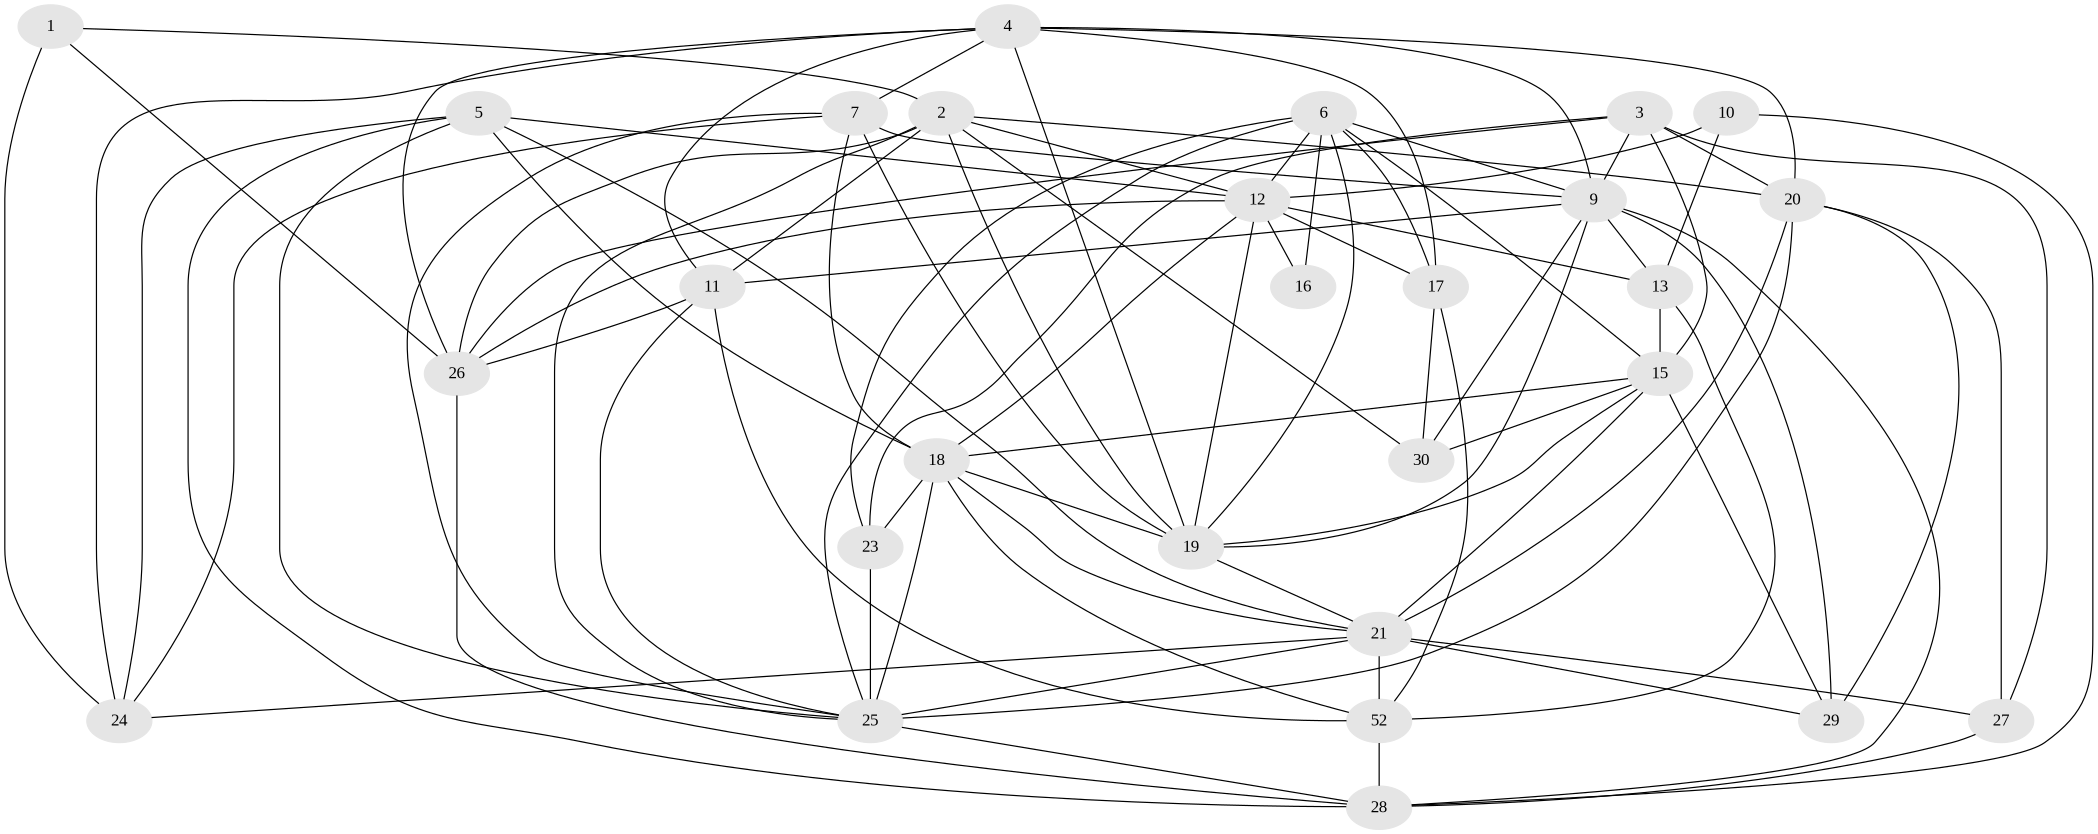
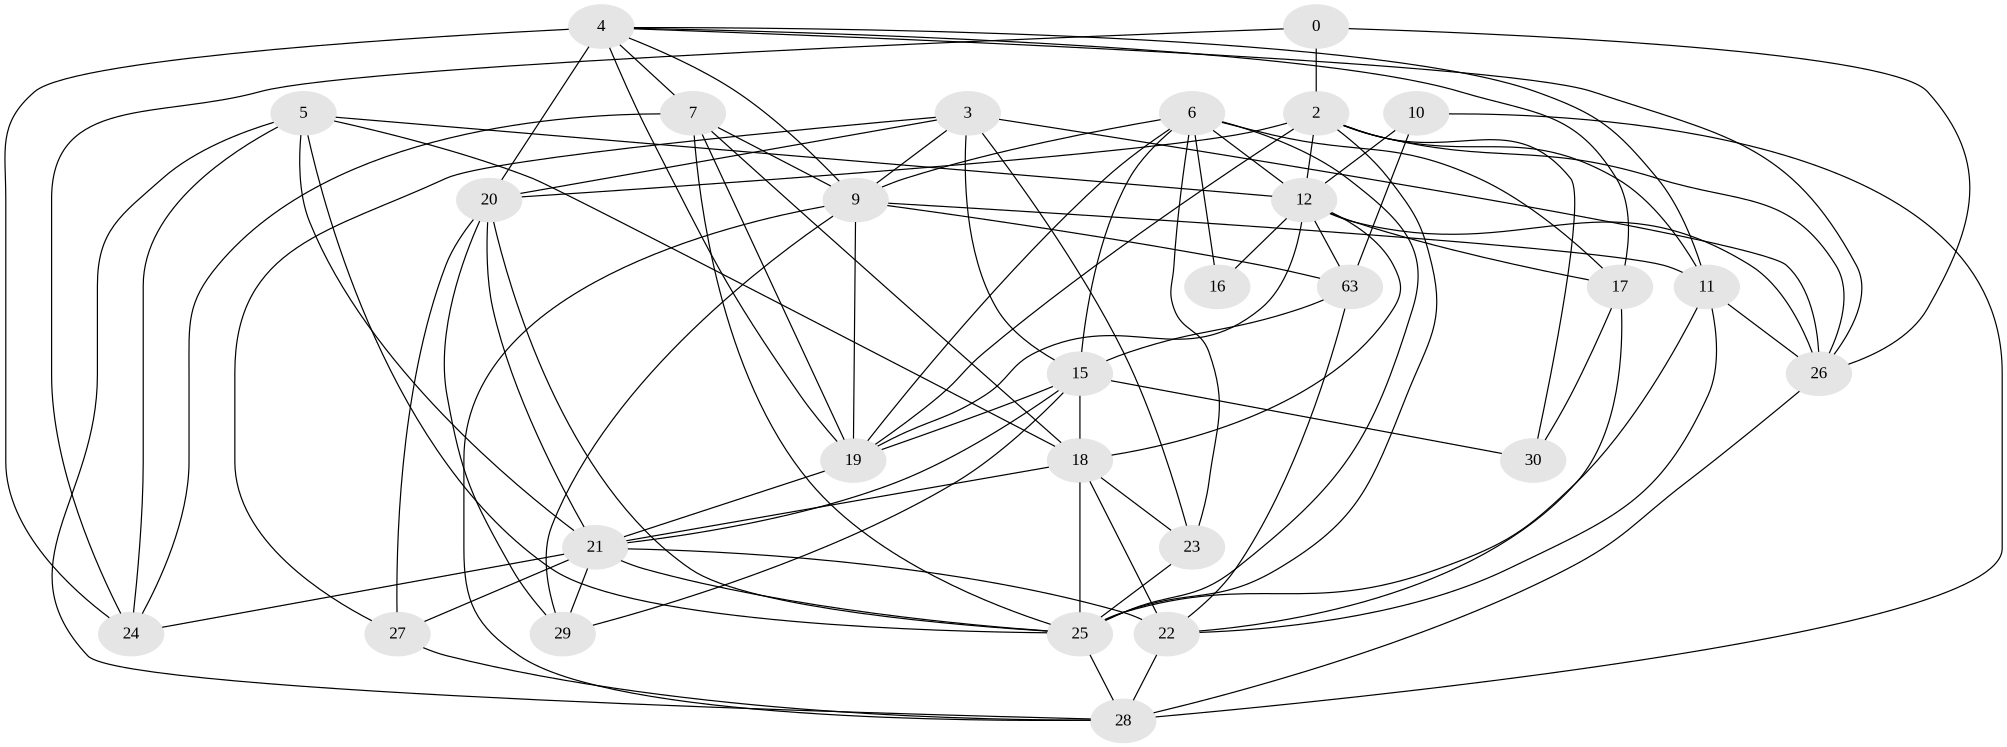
(51, 27) -> (1316, 27)
(1660, 287) -> (1350, 287)
(1508, 330) -> none
(1069, 506) -> none
(1379, 721) -> (1167, 634)
